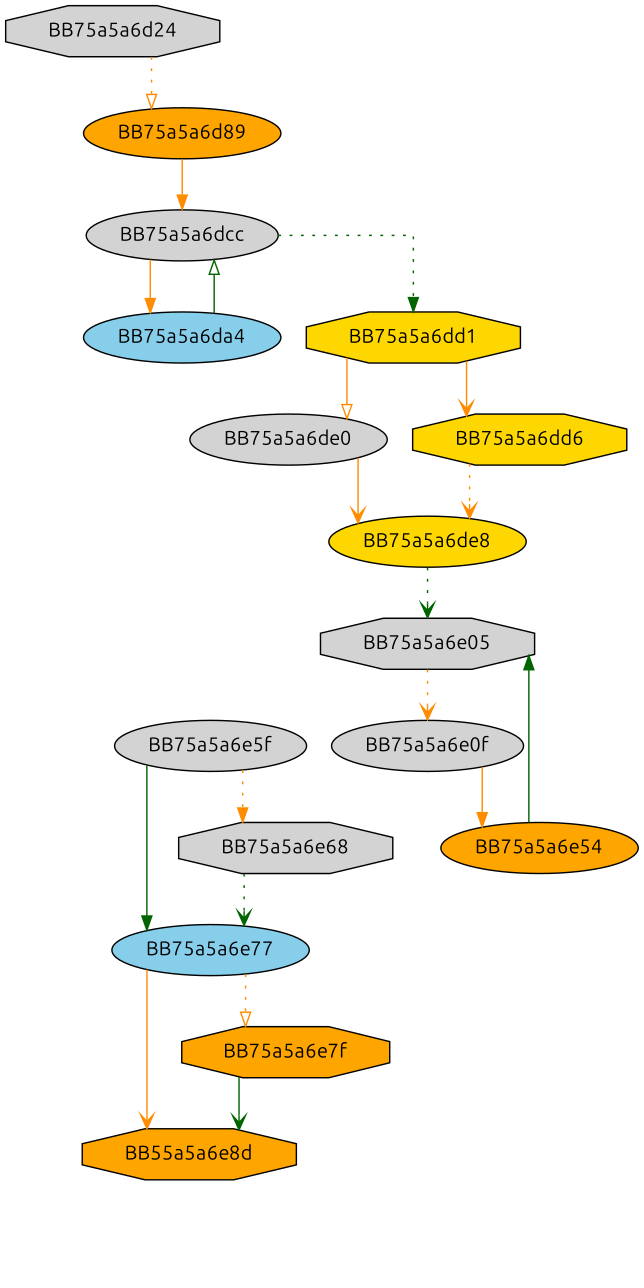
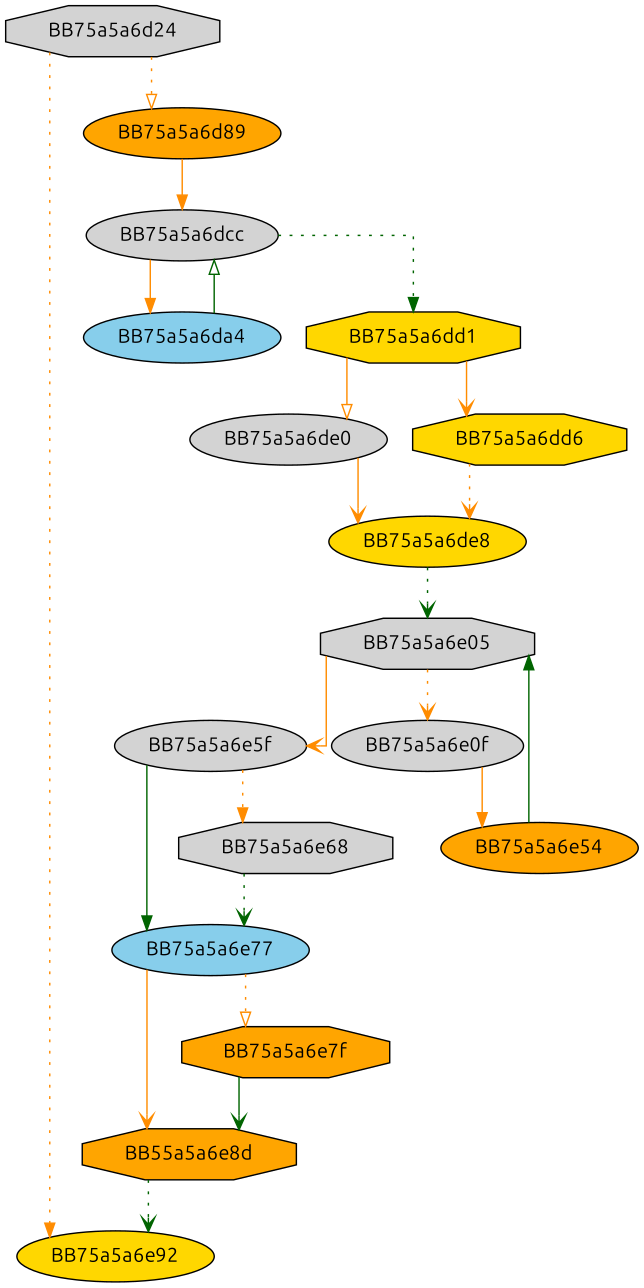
none -> (326, 704)
none -> (116, 1256)
